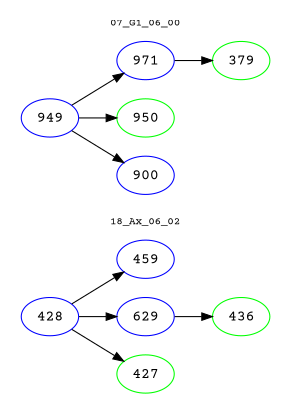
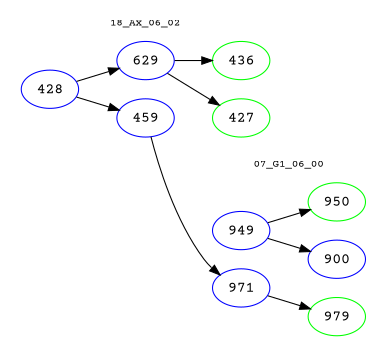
(241, 61) -> (337, 317)
(93, 92) -> (174, 206)
(93, 342) -> (189, 86)
